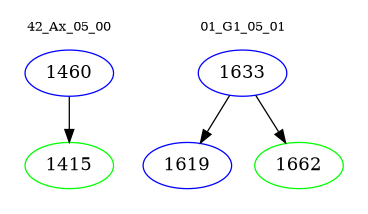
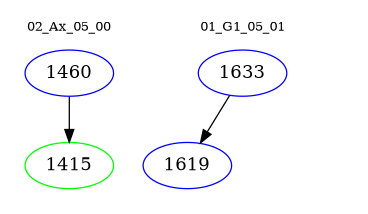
(69, 28) -> (69, 28)
(299, 166) -> none
